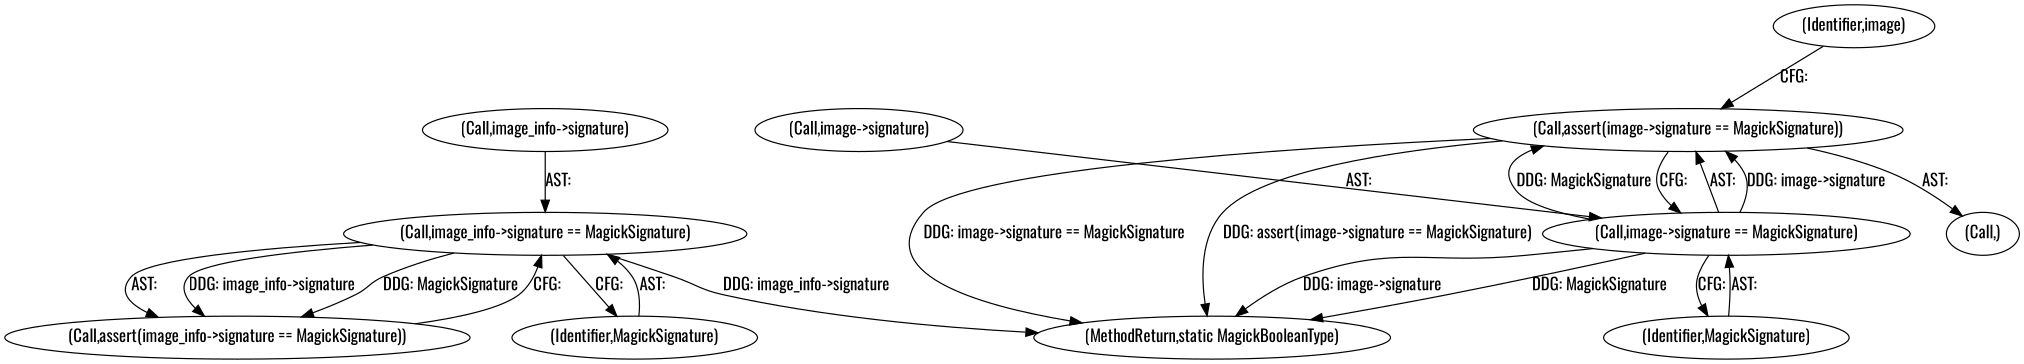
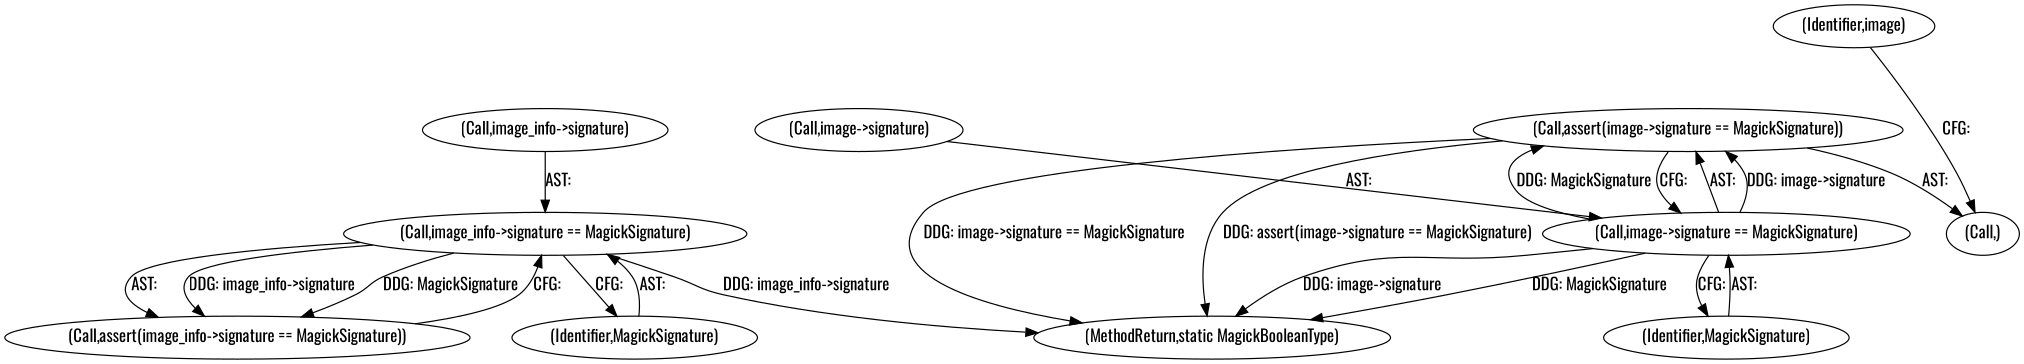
(1777, 74) -> (1925, 122)
